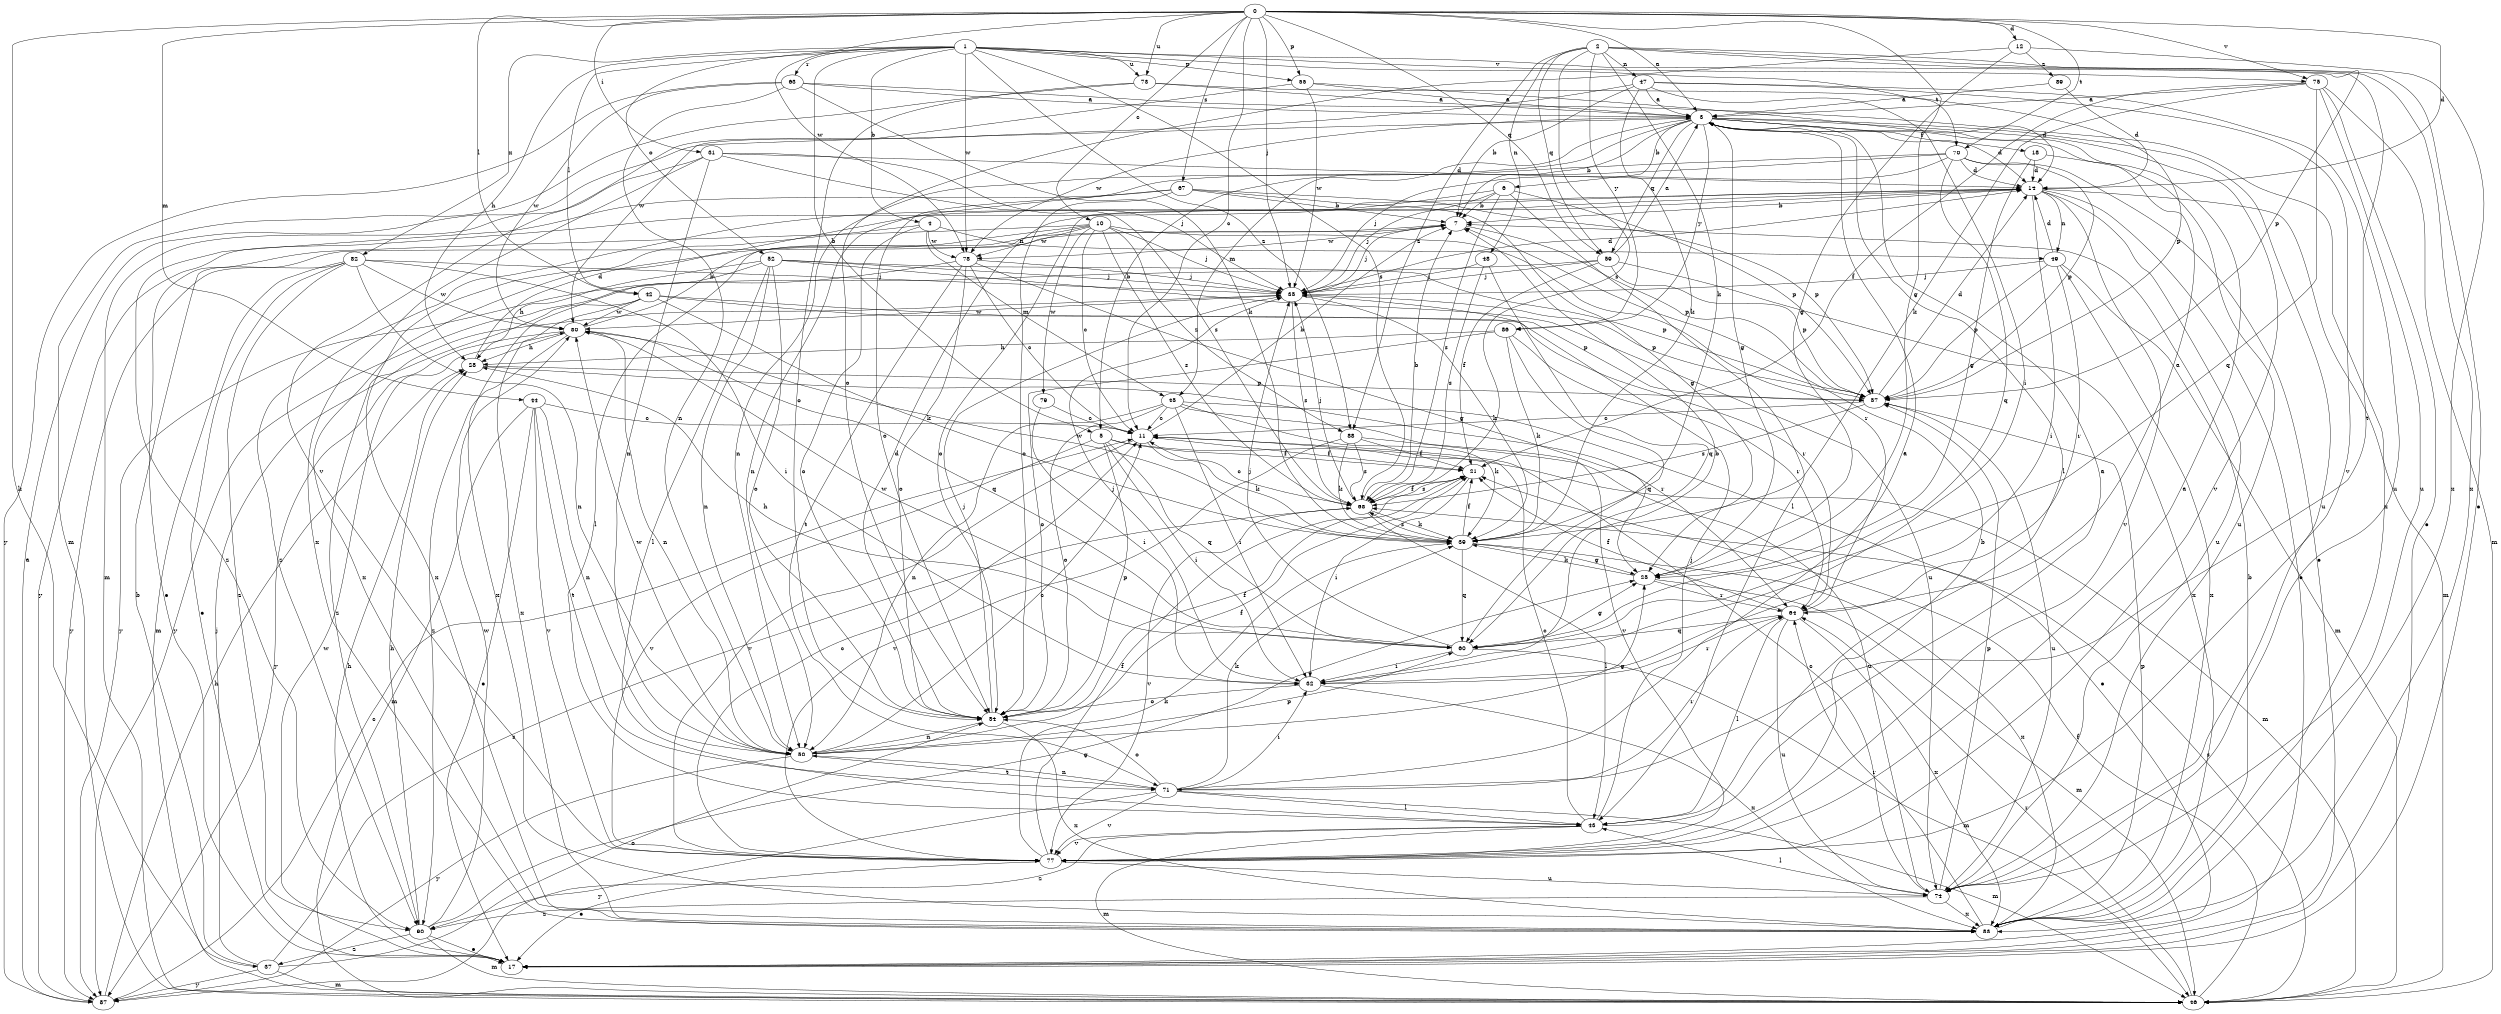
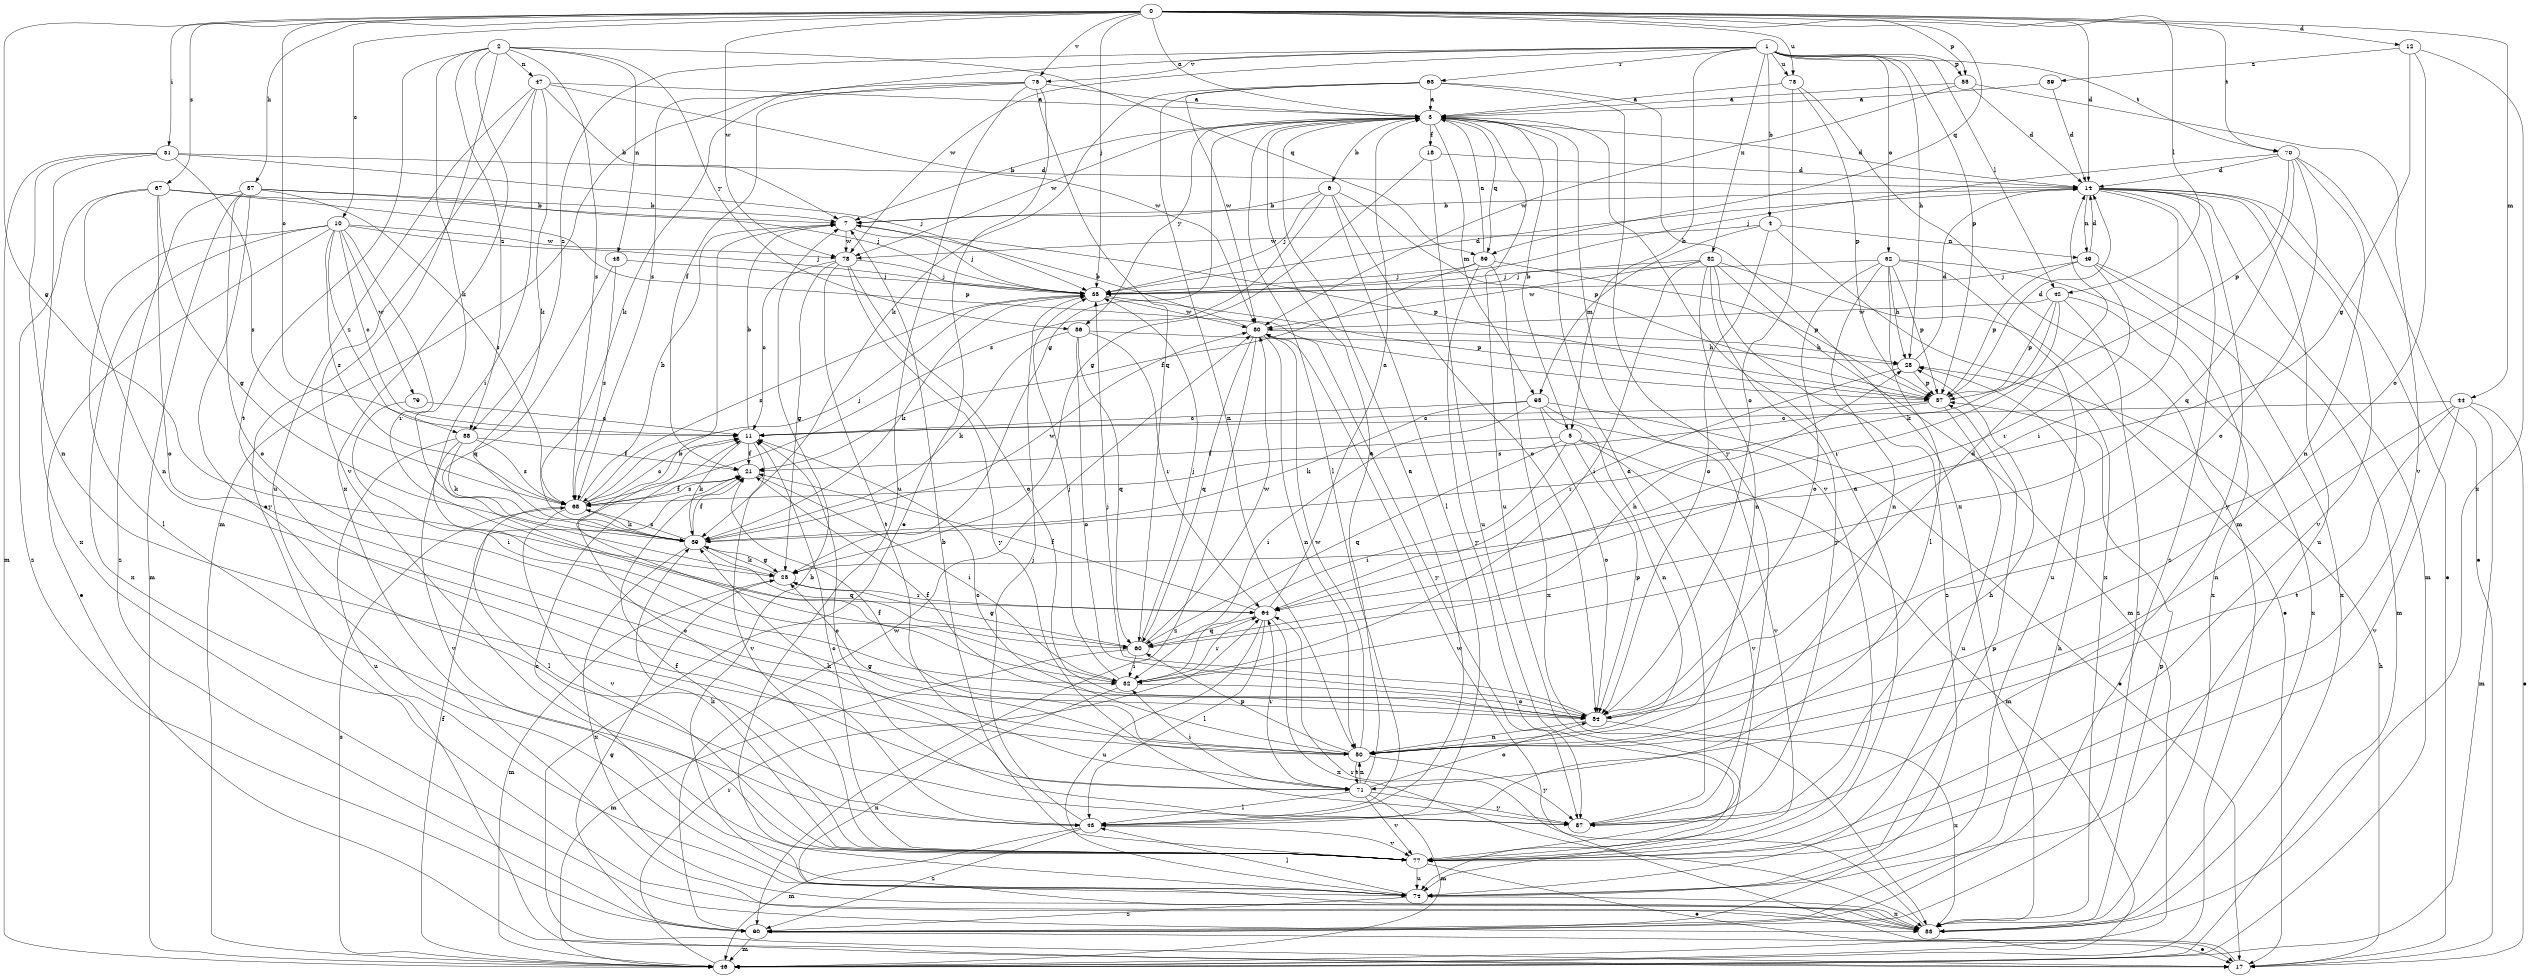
(1316, 186) -> (1603, 178)
(1172, 401) -> (1538, 401)
(346, 948) -> (182, 677)
